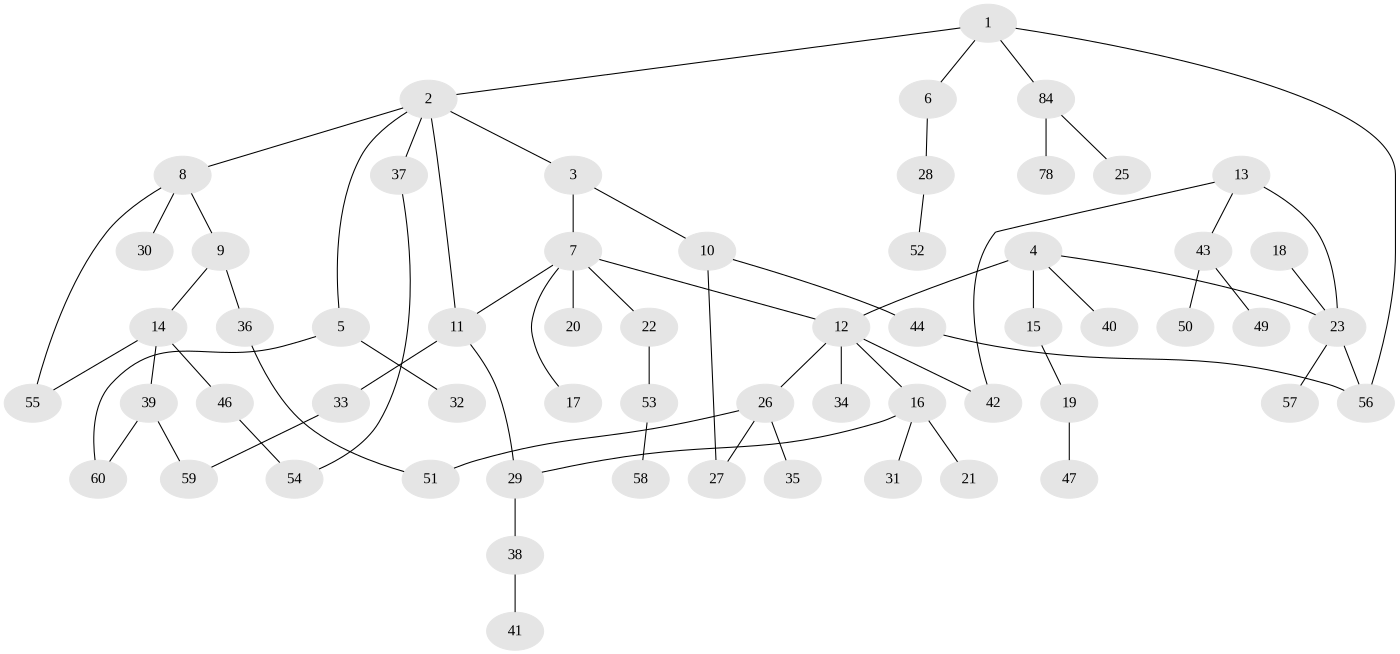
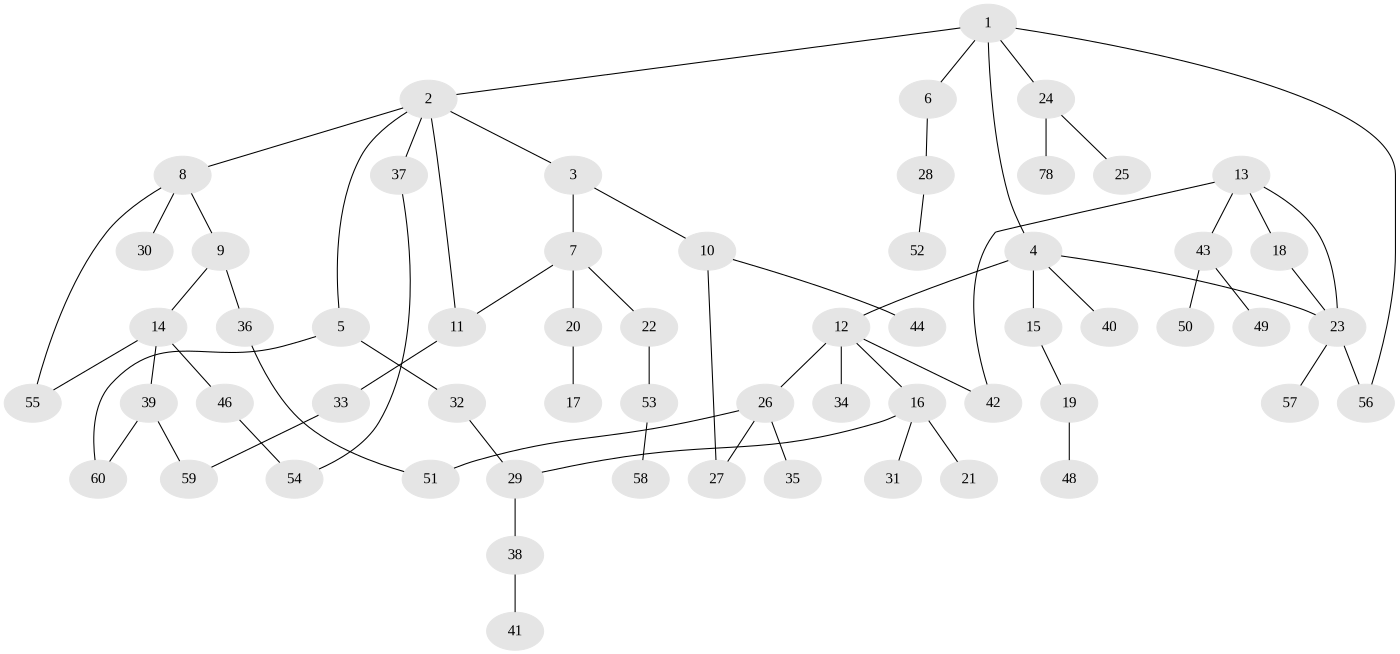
(1046, 99) -> (1046, 99)
none -> (997, 140)
none -> (1260, 213)
(702, 288) -> none
(531, 327) -> (573, 365)
(1145, 359) -> none
(500, 399) -> (486, 441)
(1069, 479) -> (1069, 479)
